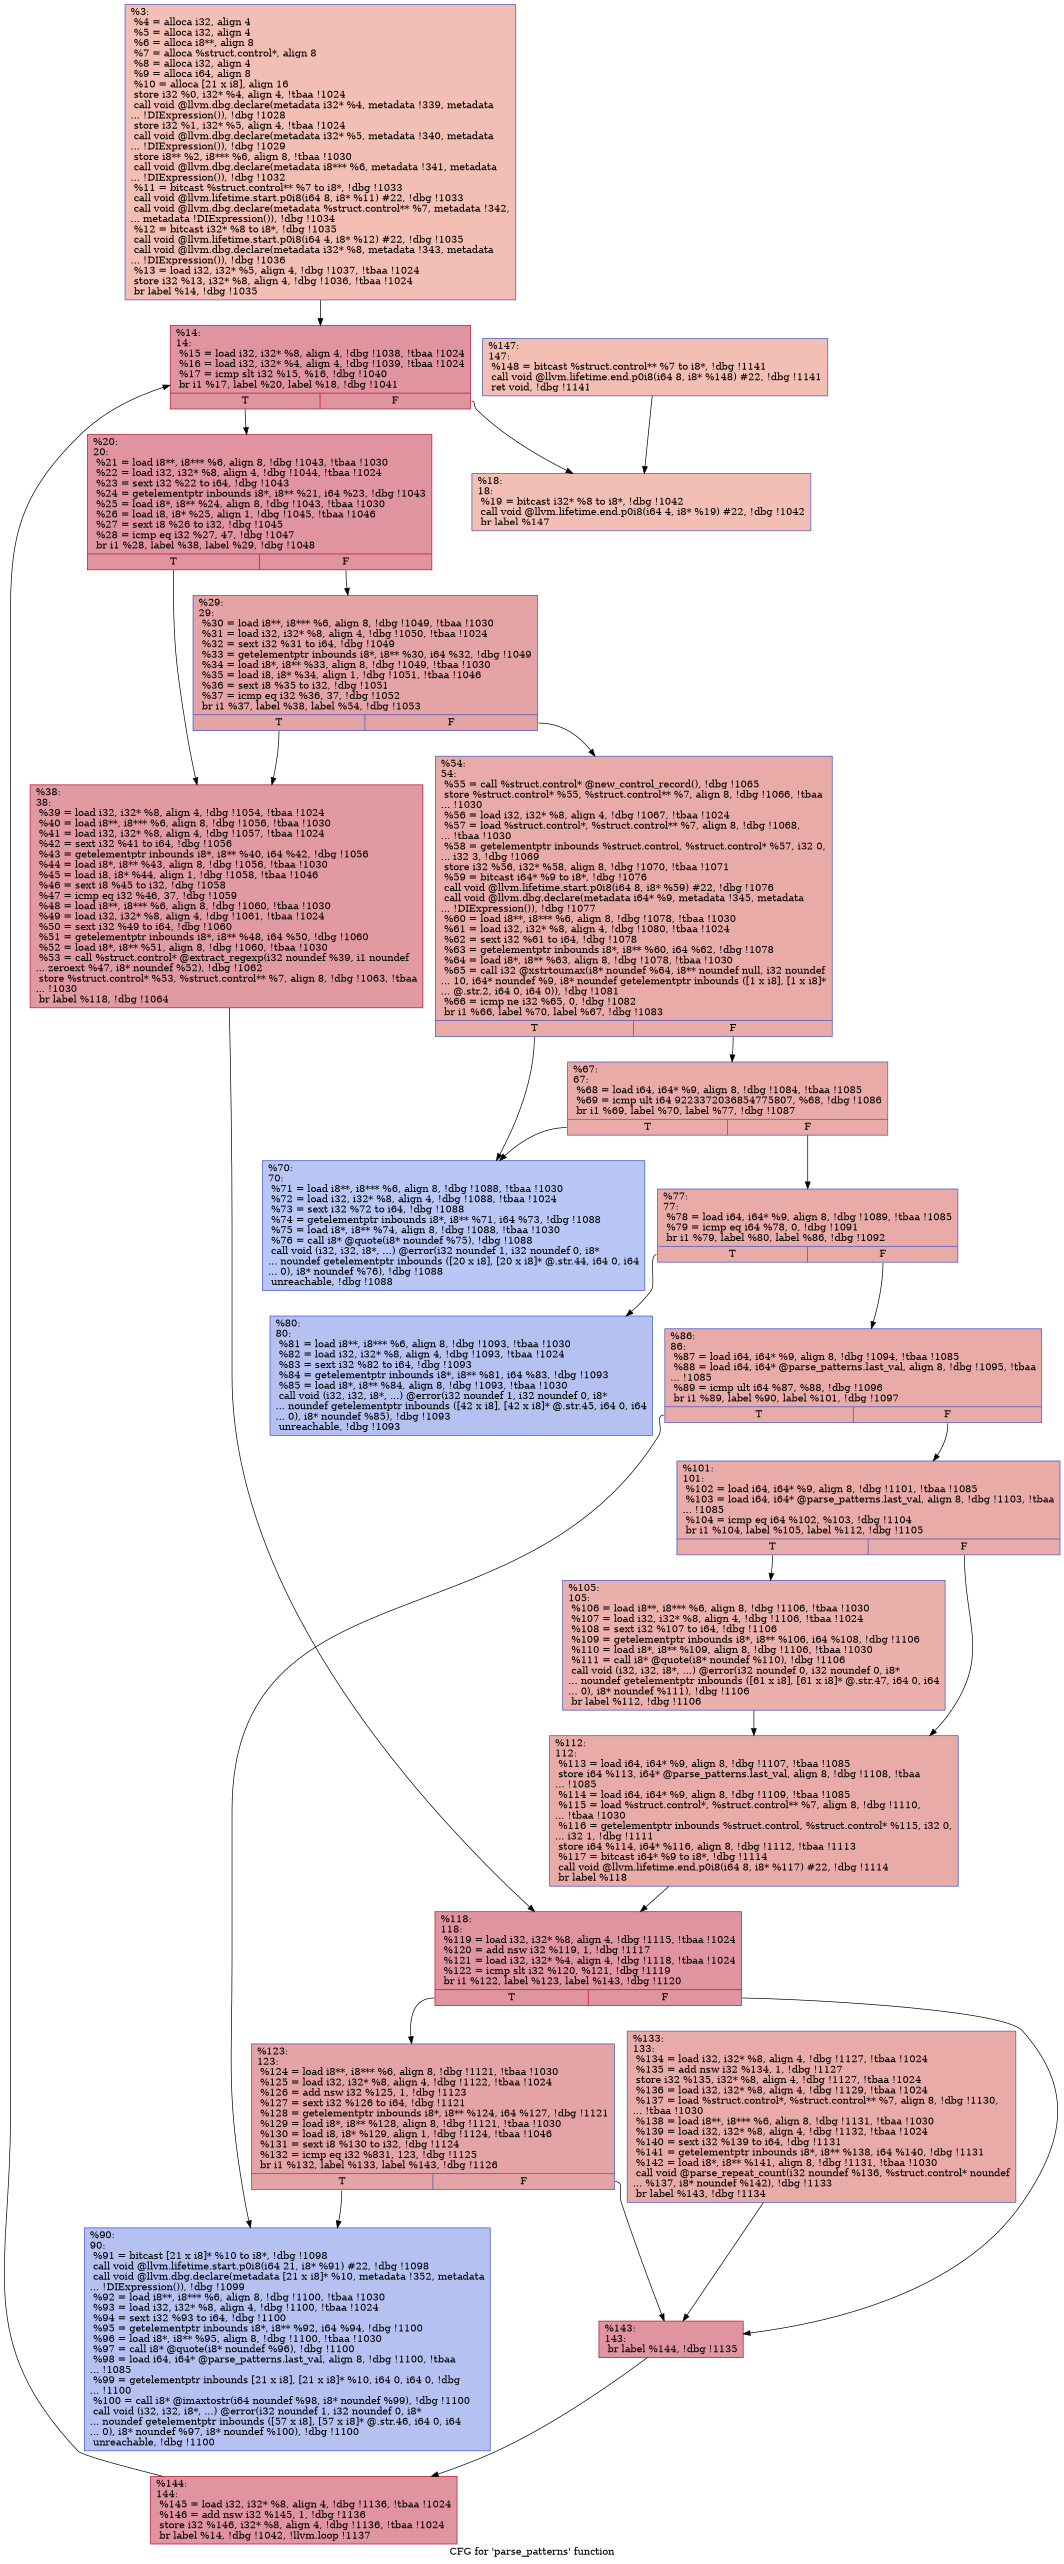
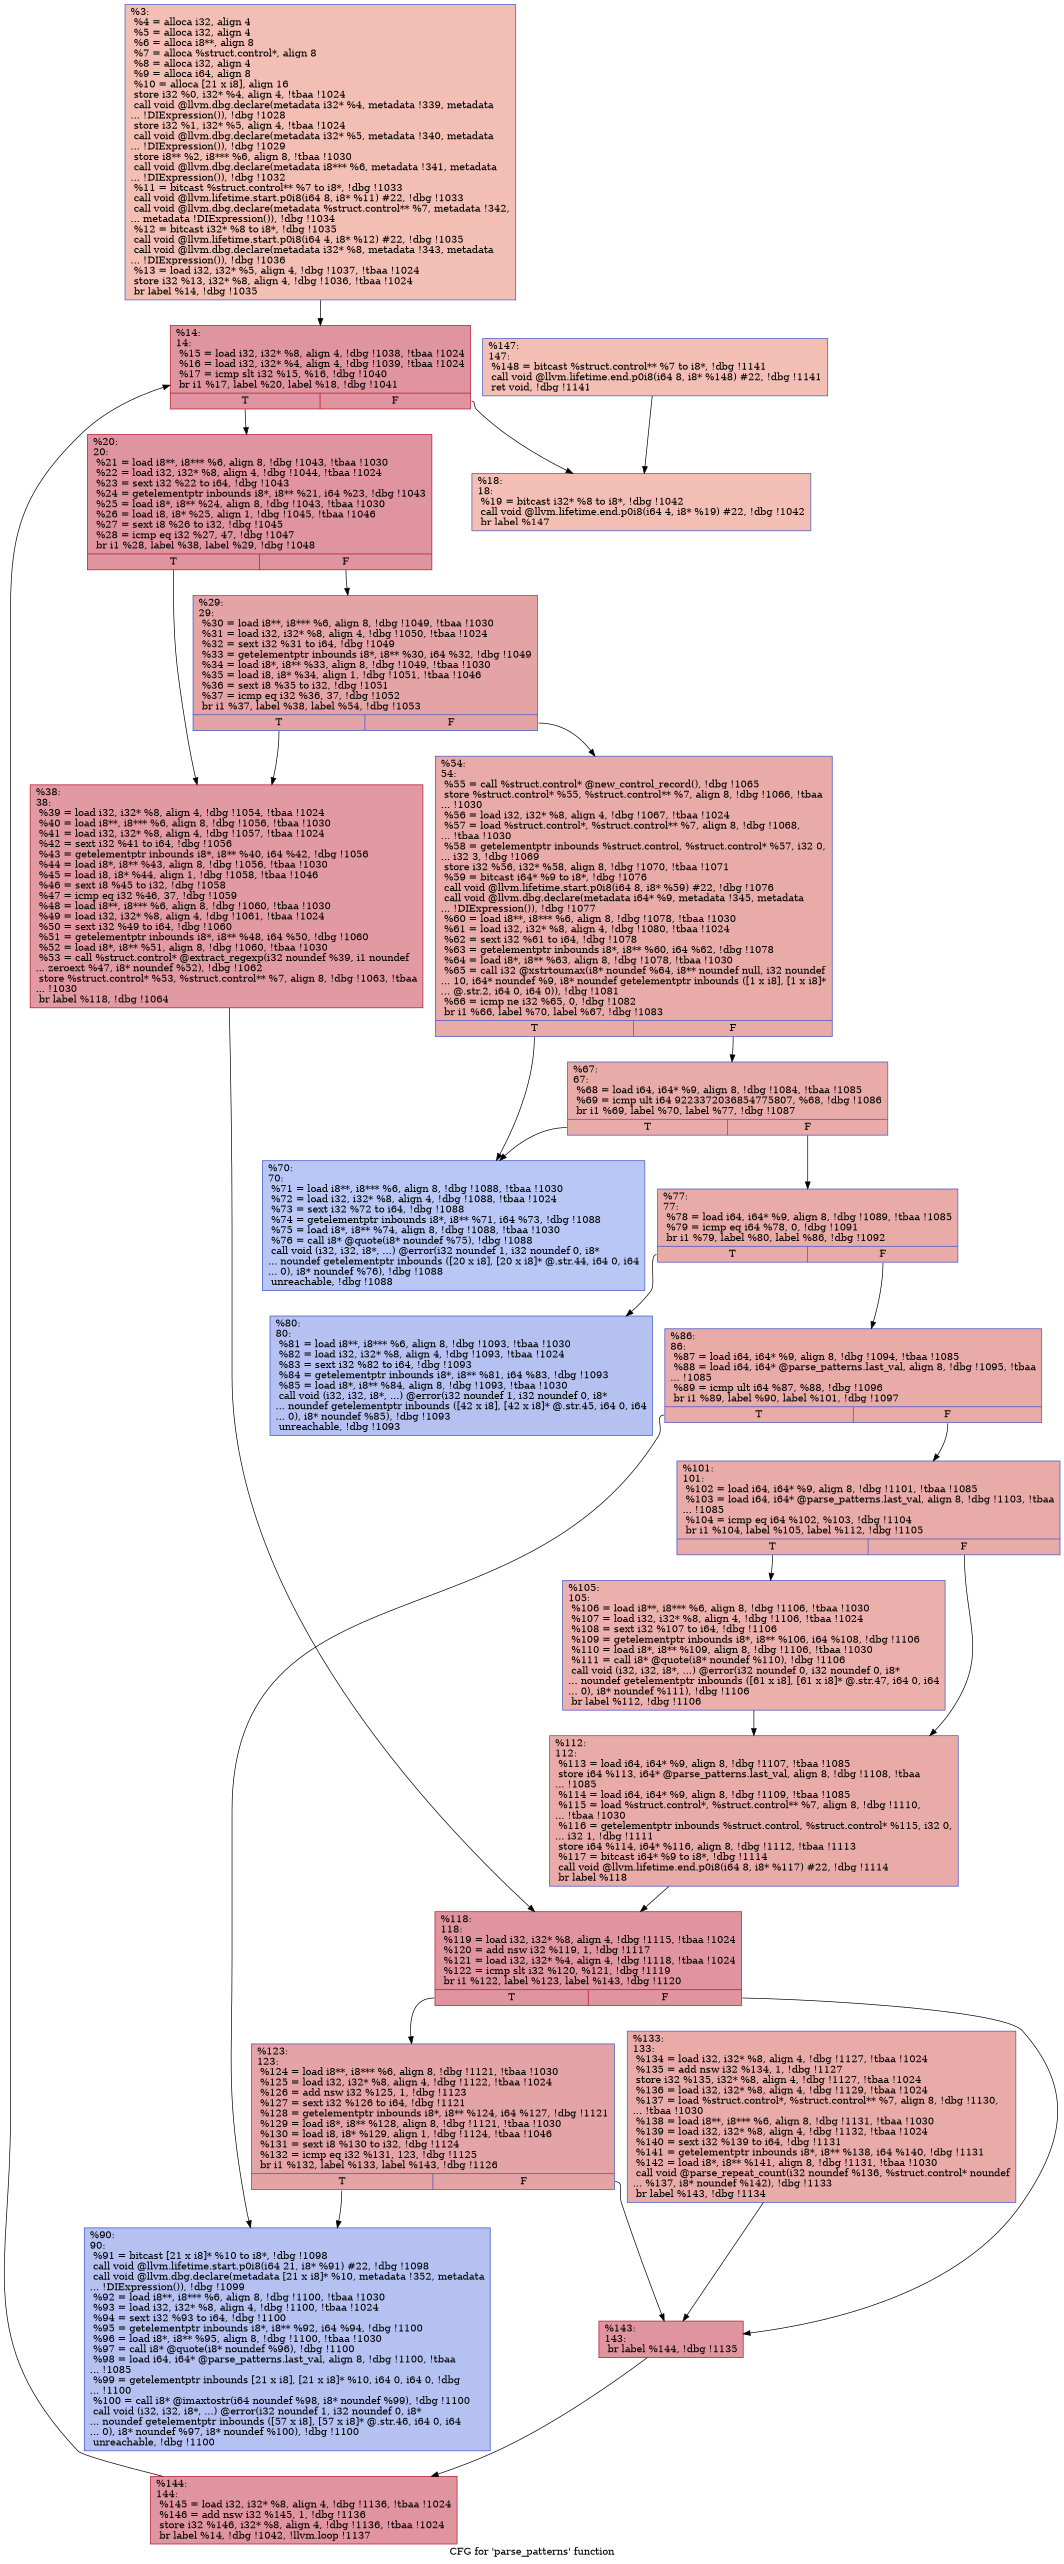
(367, 2155) -> (367, 2155)
